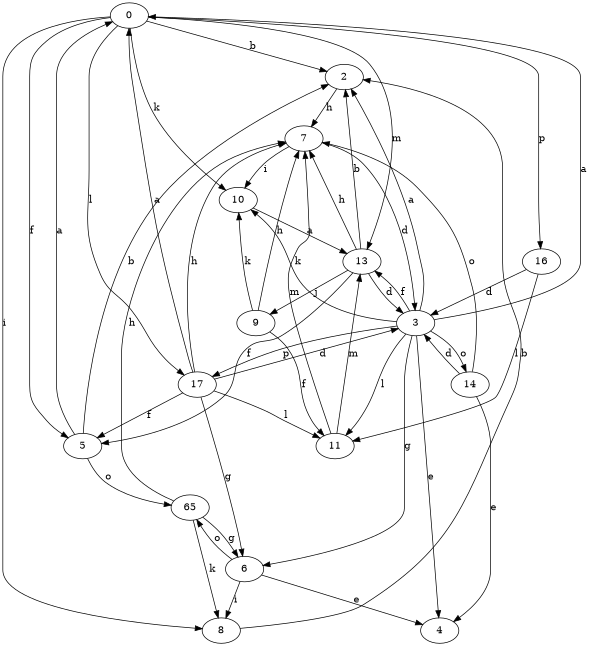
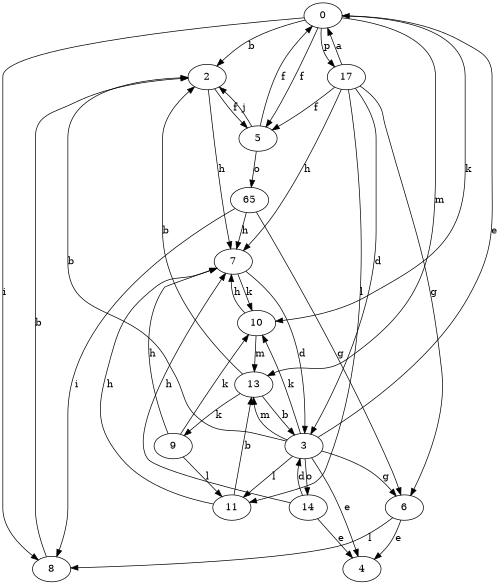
(265, 169) -> (249, 292)
(584, 169) -> (495, 231)
(91, 200) -> (327, 46)
(411, 200) -> (71, 262)
(335, 203) -> (234, 299)
(60, 231) -> (283, 77)
(310, 231) -> (260, 354)
(131, 262) -> (244, 108)
(472, 262) -> (169, 385)
(542, 262) -> none
(295, 292) -> (110, 385)
(316, 292) -> (219, 415)
(390, 292) -> (286, 415)
(403, 292) -> (265, 415)
(306, 342) -> none
(242, 354) -> (228, 106)
(353, 354) -> (248, 446)
(304, 385) -> (207, 477)
(215, 544) -> none
(212, 569) -> (77, 385)
(236, 600) -> (370, 538)
